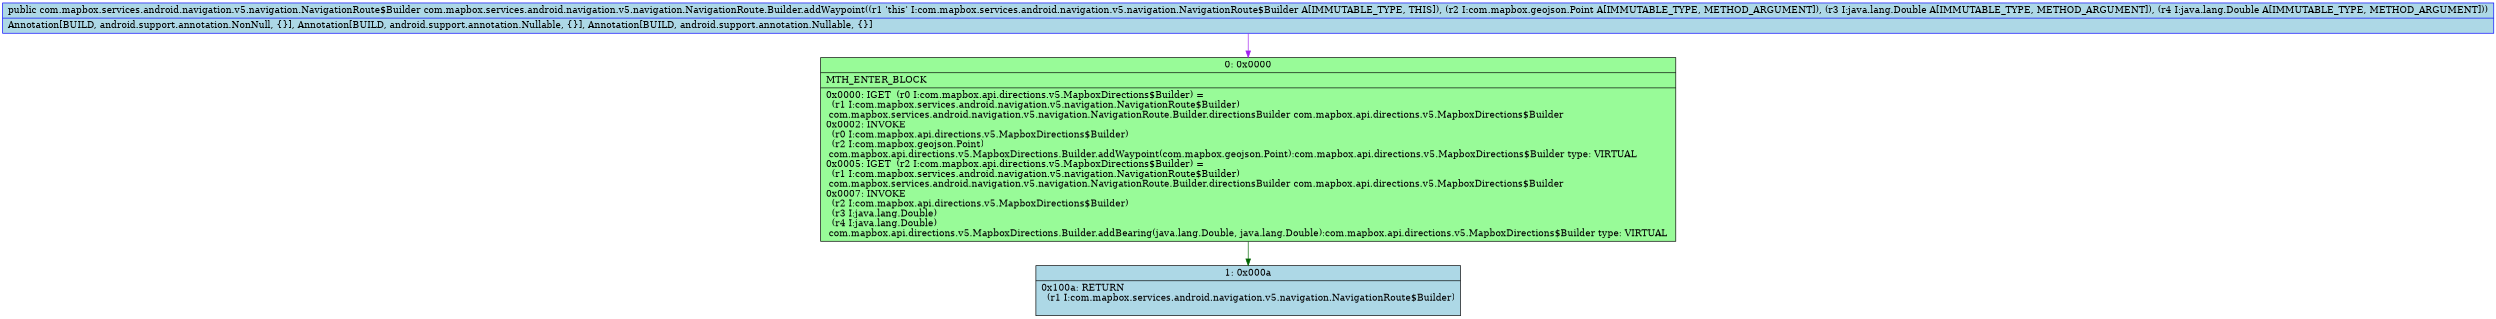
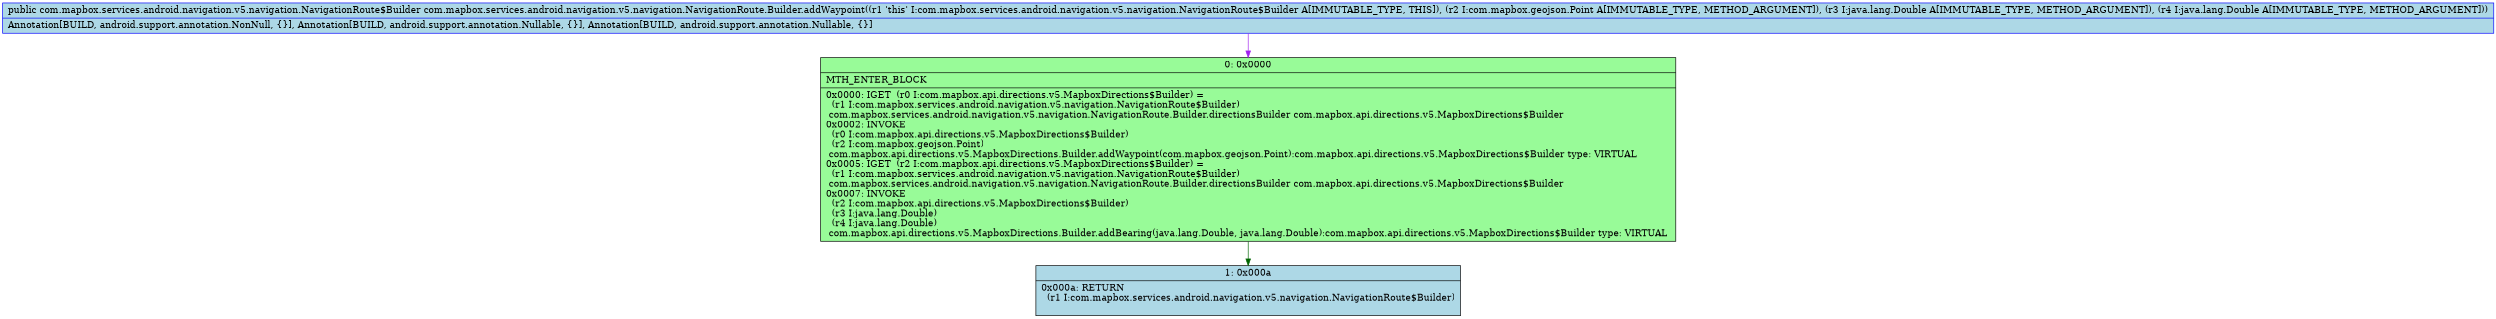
(1086, 288) -> (1086, 288)
